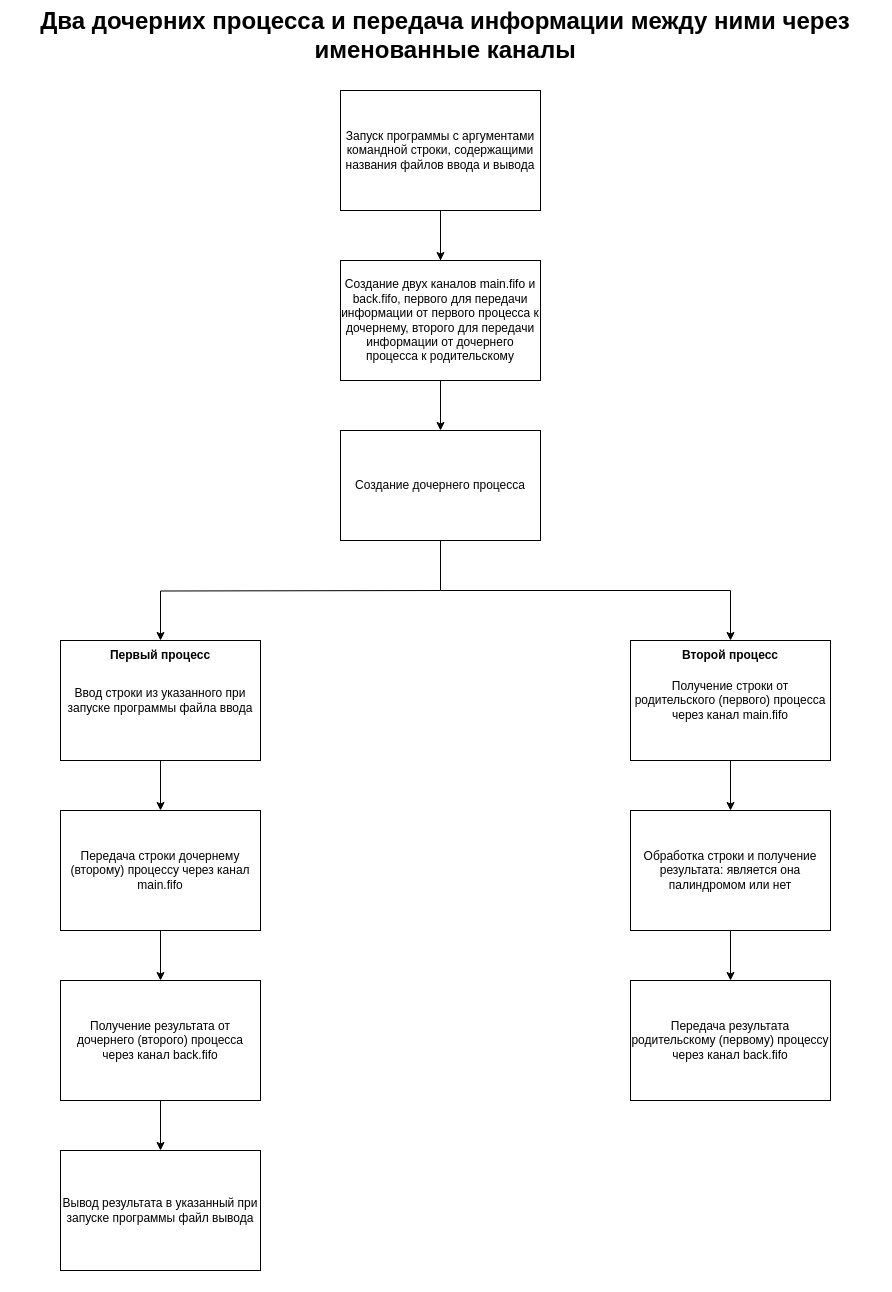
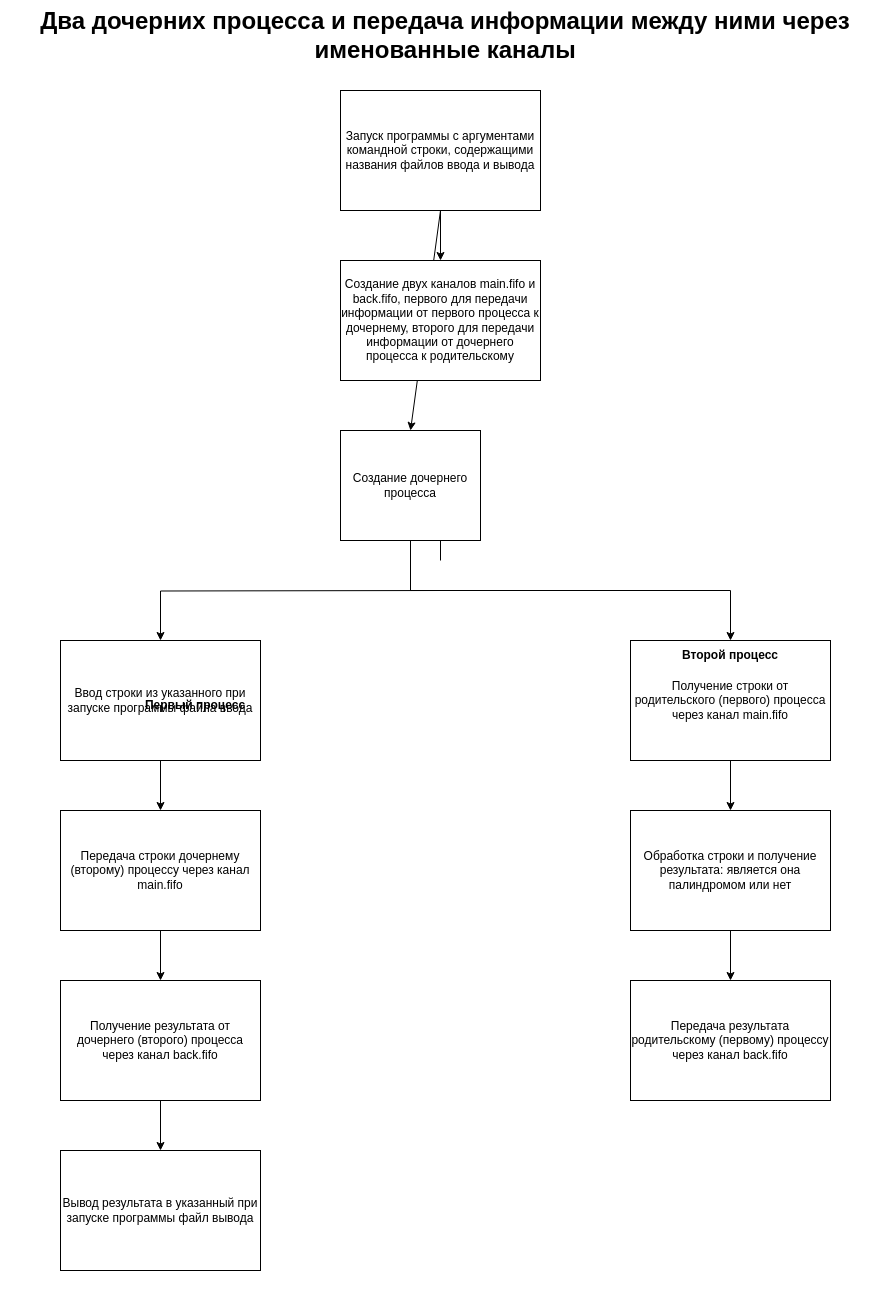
(441, 486) -> (411, 486)
(161, 656) -> (196, 706)
